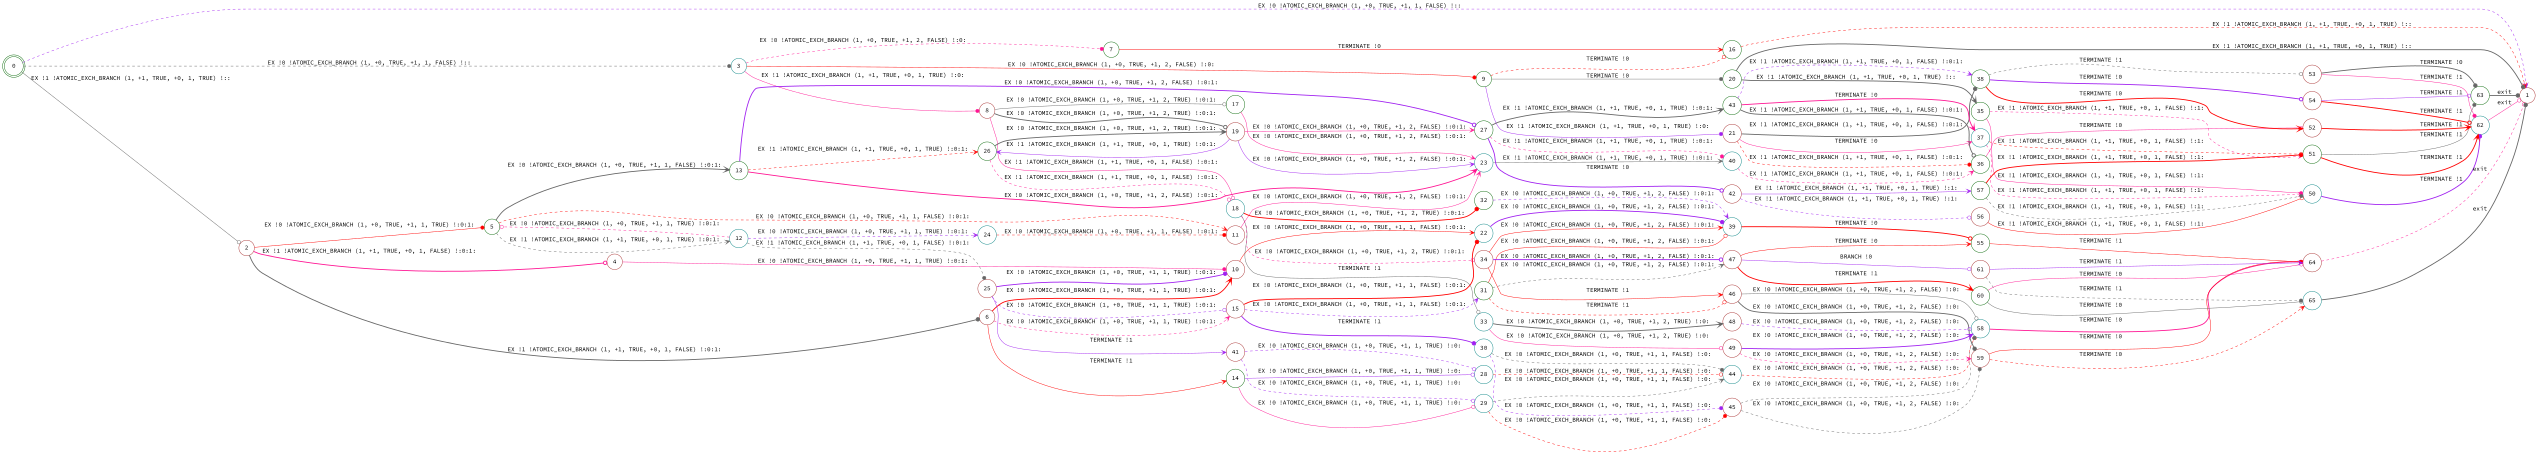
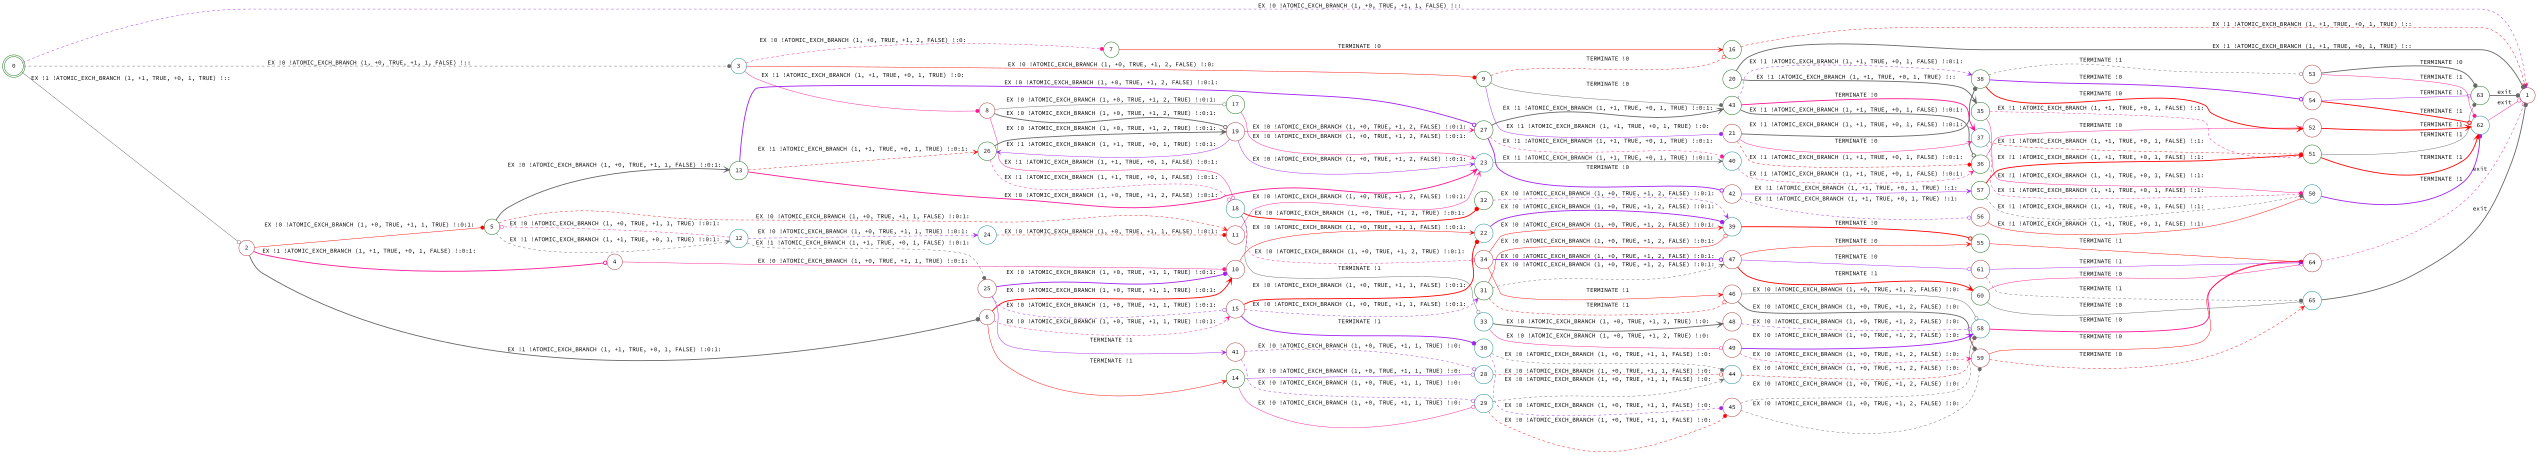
(1605, 79) -> (1604, 100)
(1856, 257) -> (1856, 257)
